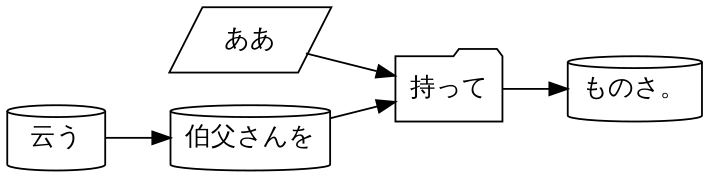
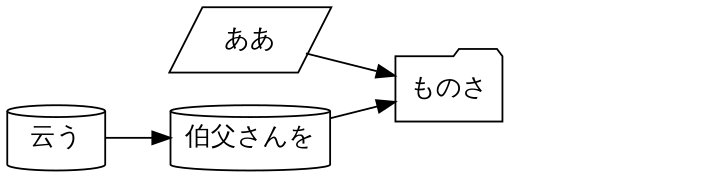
(449, 89) -> (449, 89)
(635, 89) -> none
